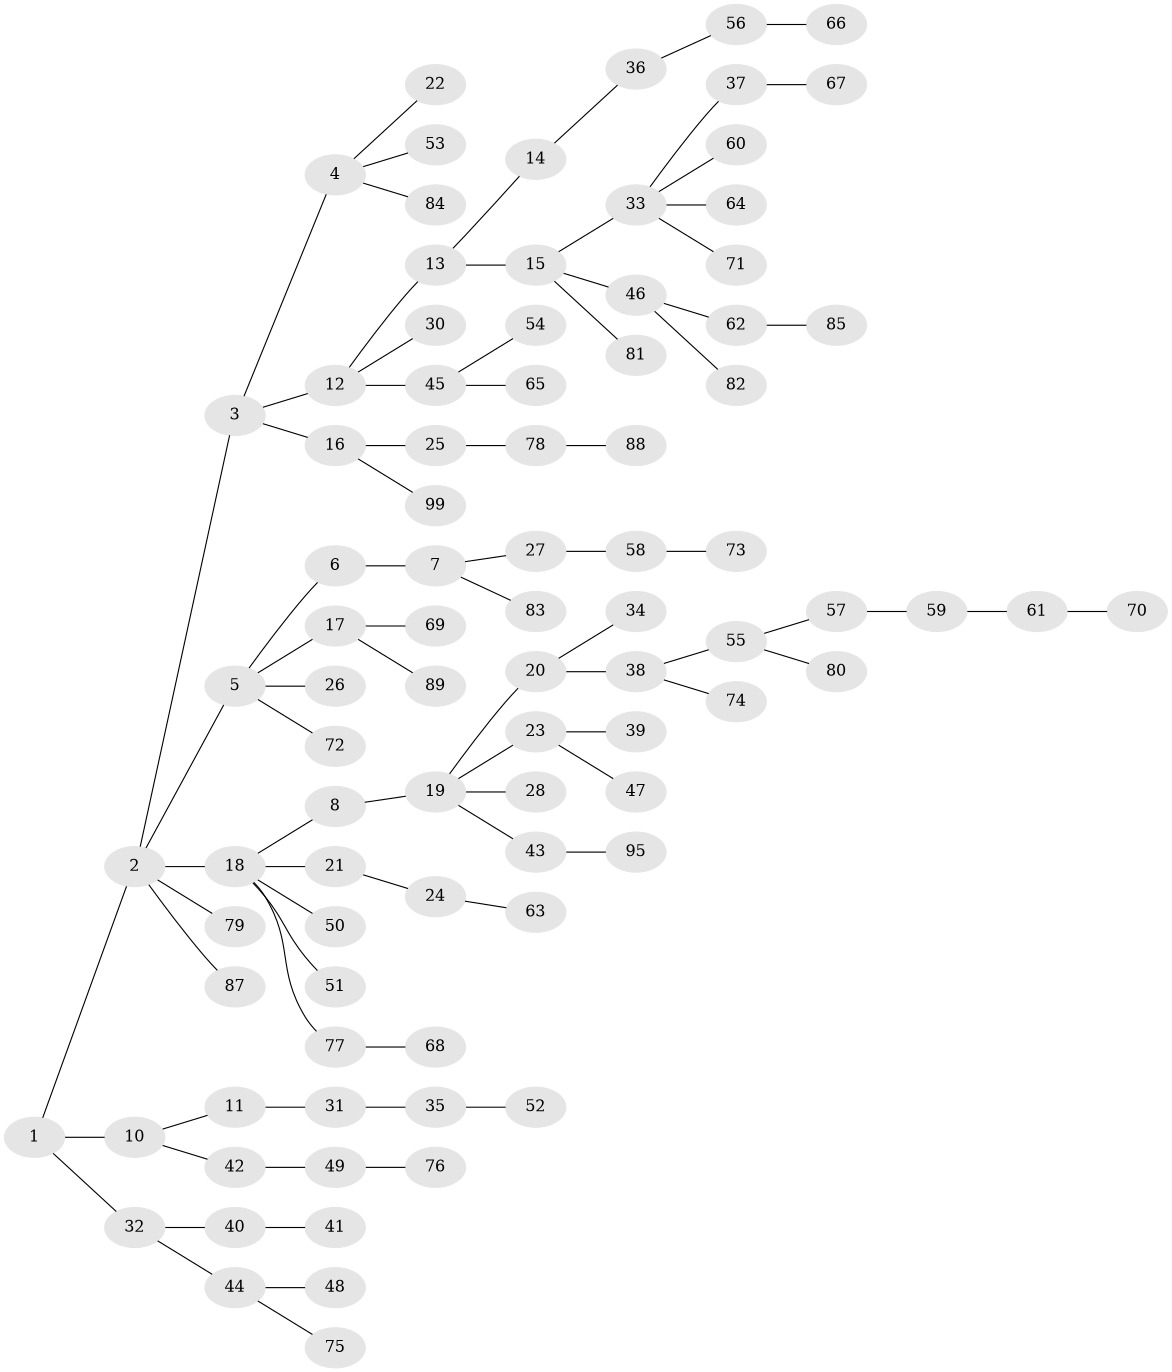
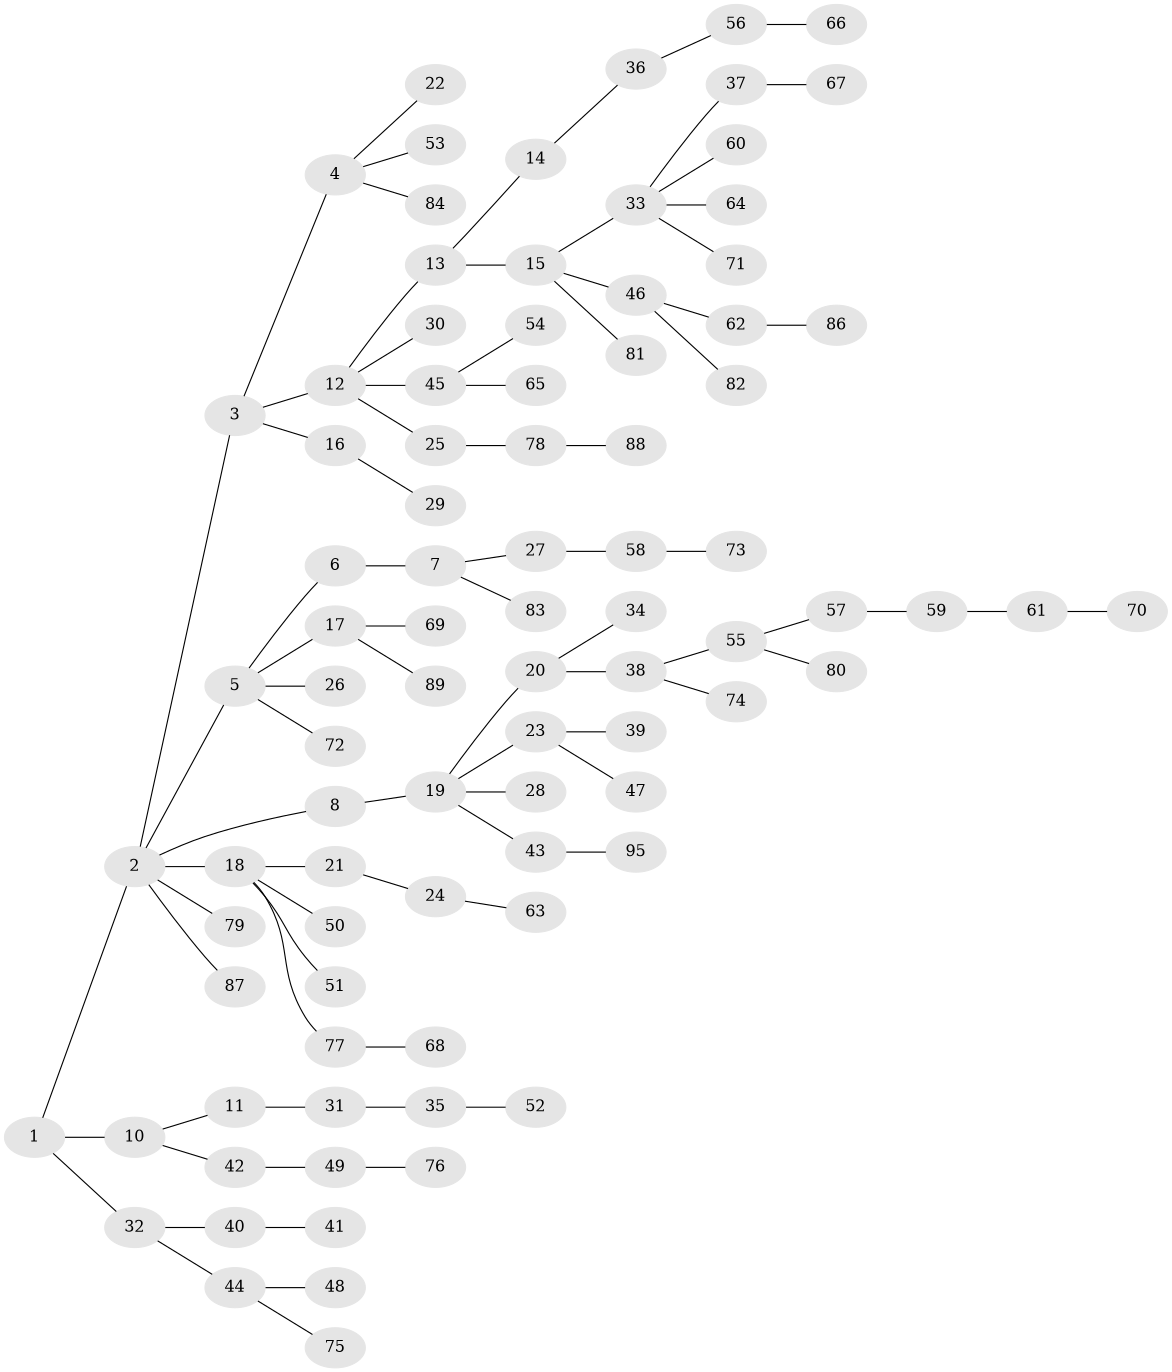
(837, 325) -> (837, 325)
(386, 446) -> (385, 415)
(436, 506) -> (436, 506)
(285, 837) -> (231, 829)
